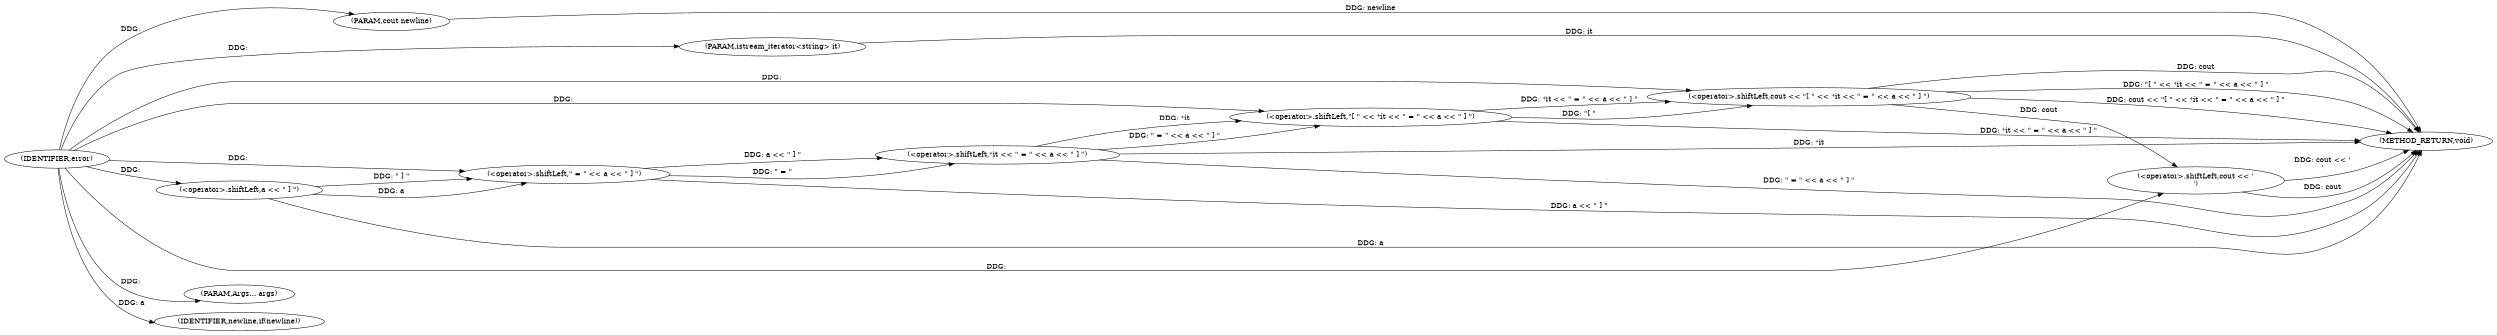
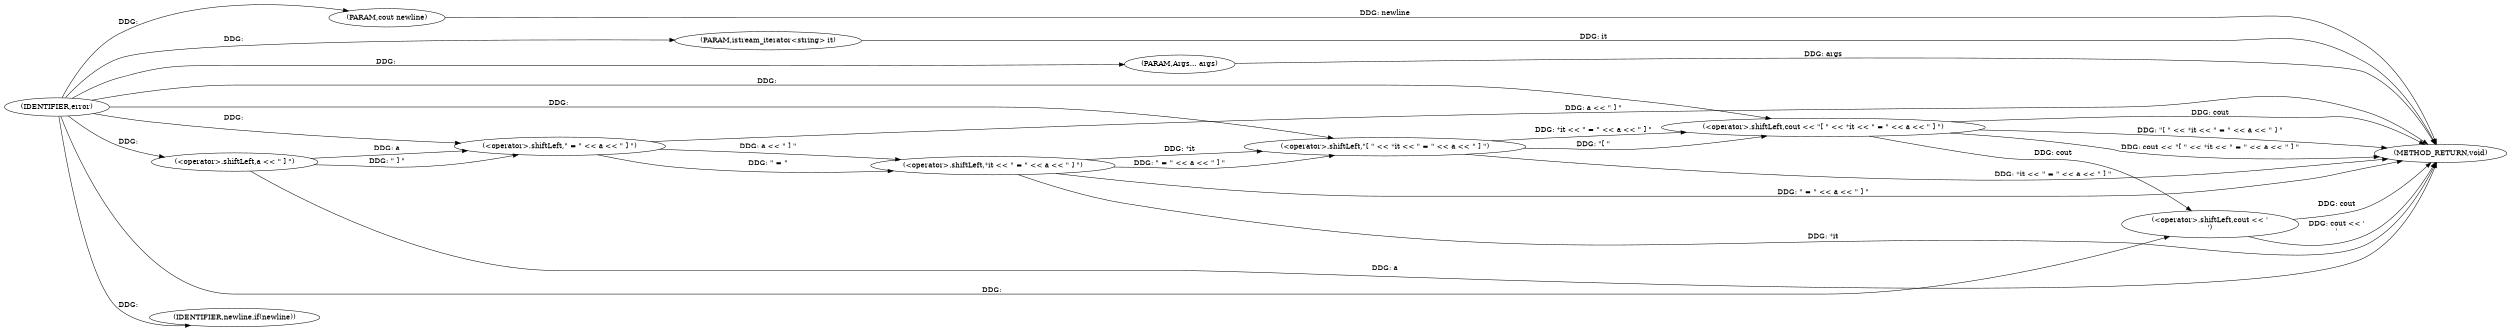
none -> (1849, 58)
(132, 303) -> (129, 305)
